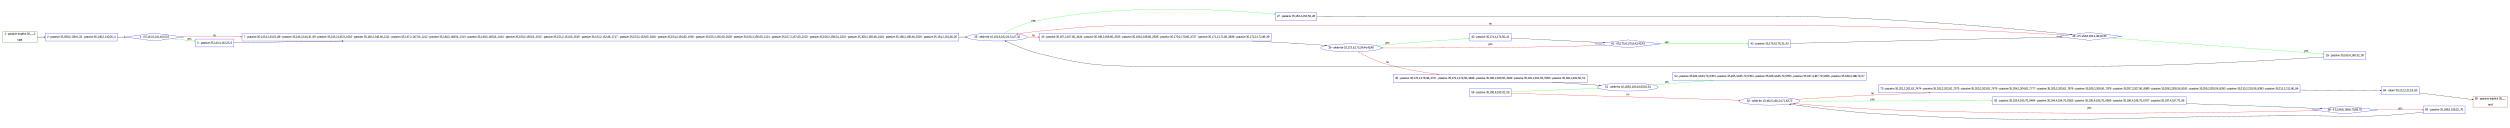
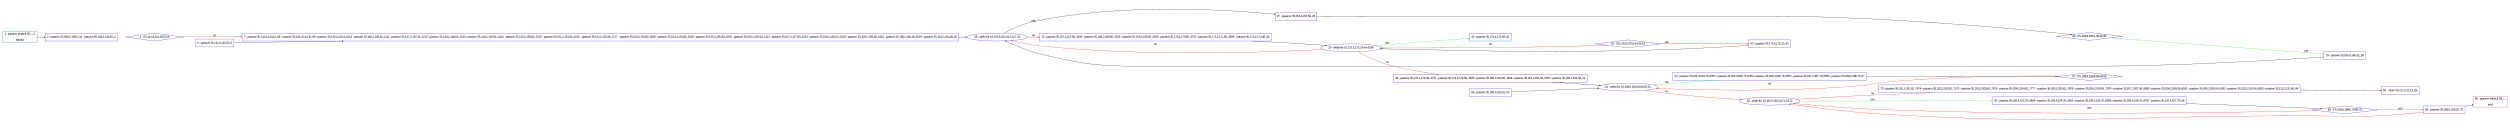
(1138, 10) -> (1138, 10)
(1542, 25) -> (1167, 53)
(20, 37) -> (20, 37)
(121, 37) -> none
(183, 40) -> none
(1557, 40) -> none
(1926, 40) -> (1565, 51)
(1490, 44) -> (1490, 44)
(1704, 44) -> (1704, 44)
none -> (2089, 77)
(1554, 90) -> (1554, 90)
(2446, 96) -> (2469, 106)
(1625, 97) -> (1693, 96)
(2107, 119) -> (2107, 119)
